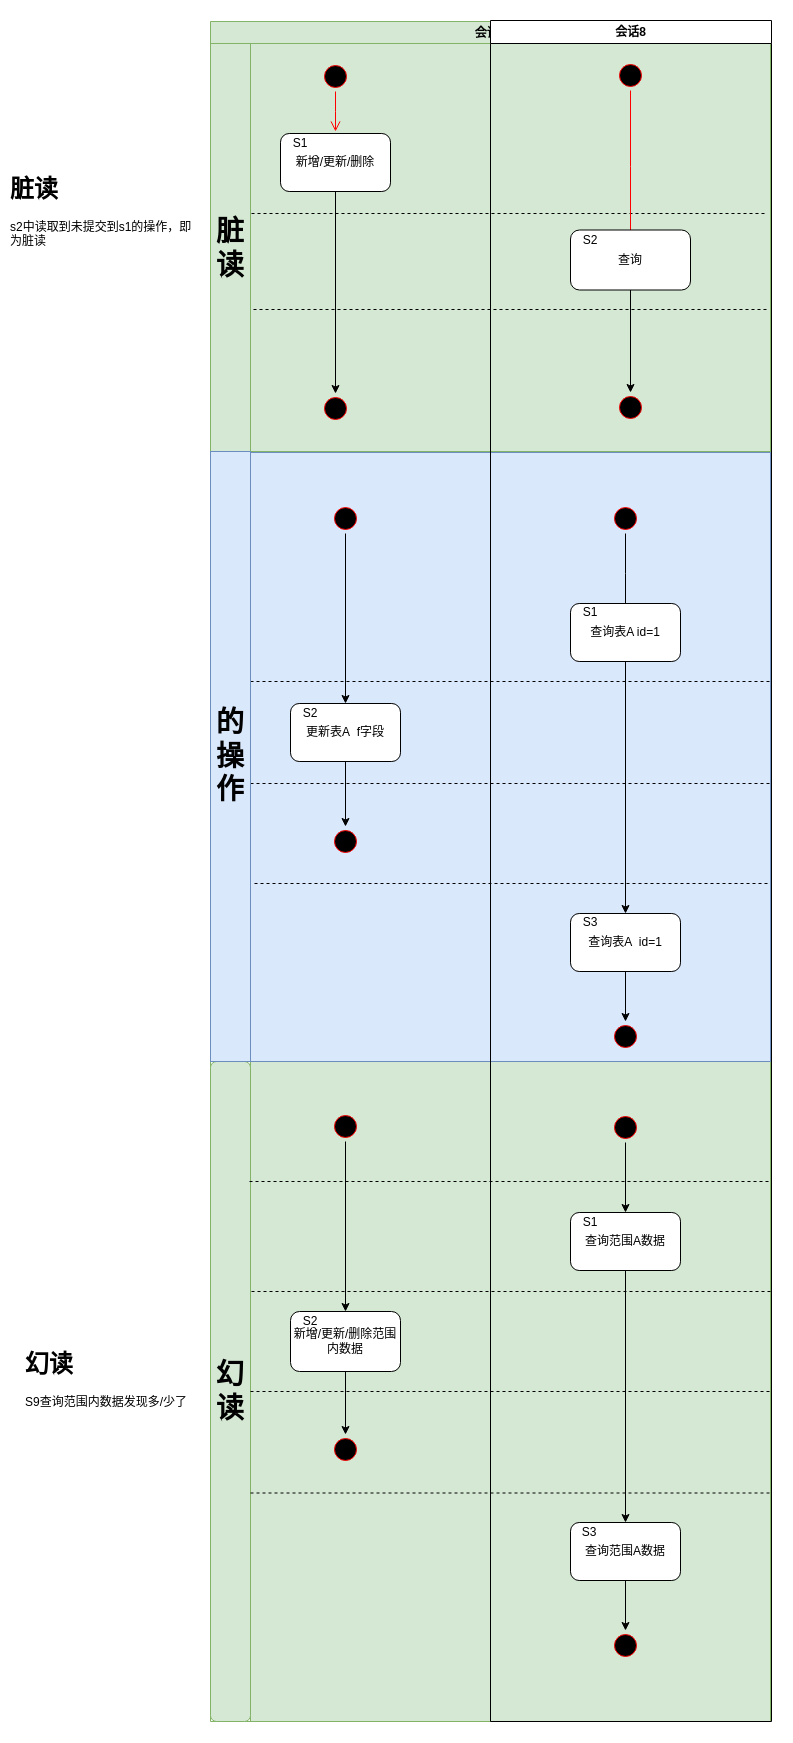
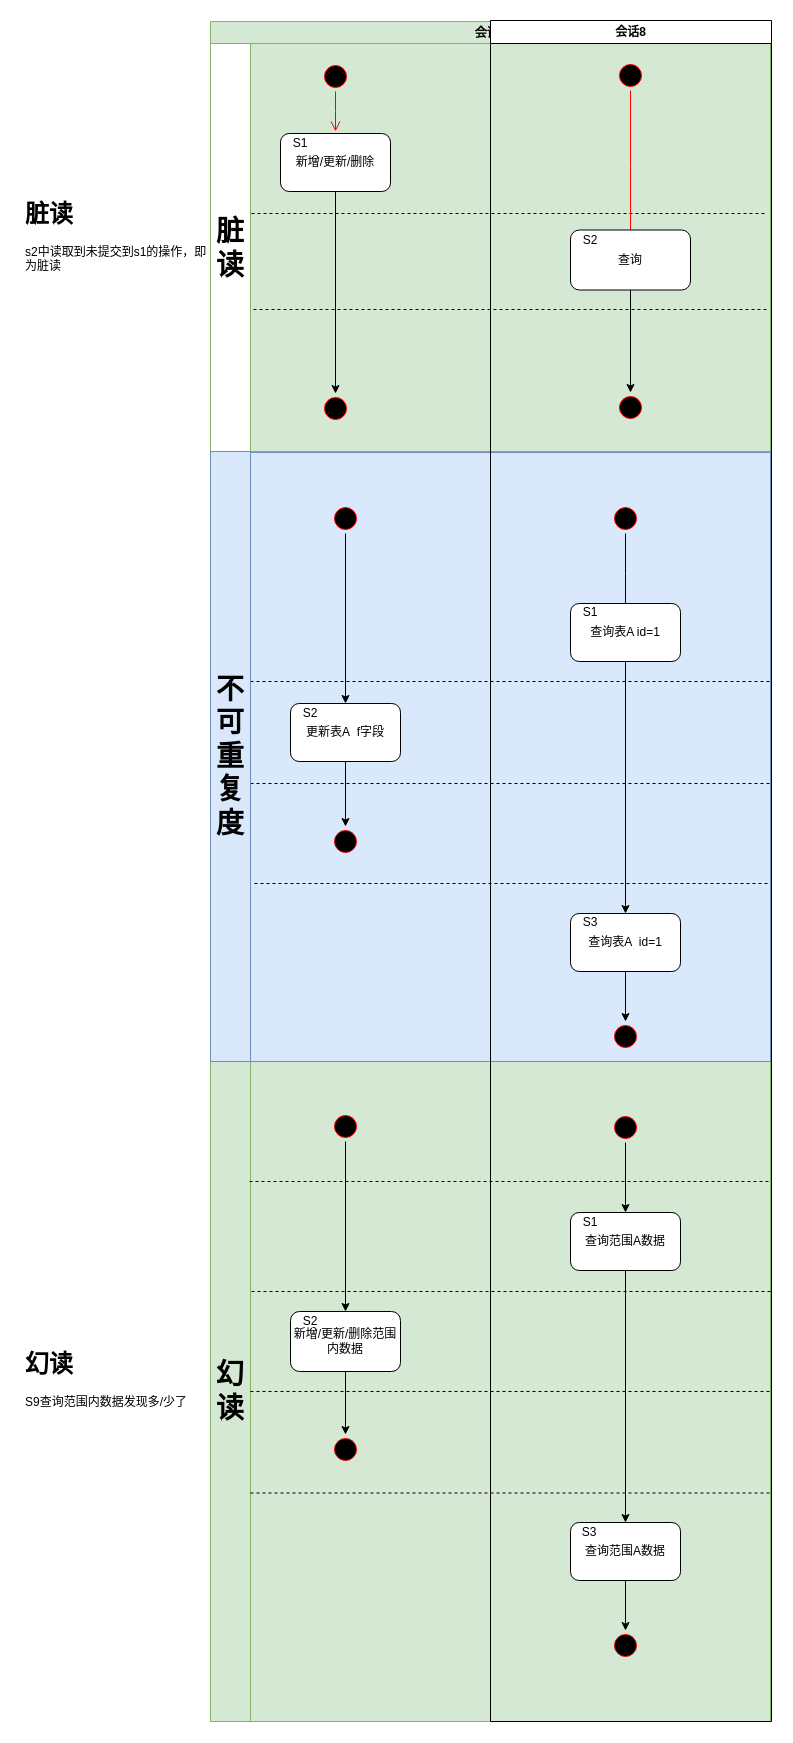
(101, 217) -> (116, 242)
(231, 249) -> (231, 249)
(231, 757) -> (231, 757)
(231, 1392) -> (231, 1392)
